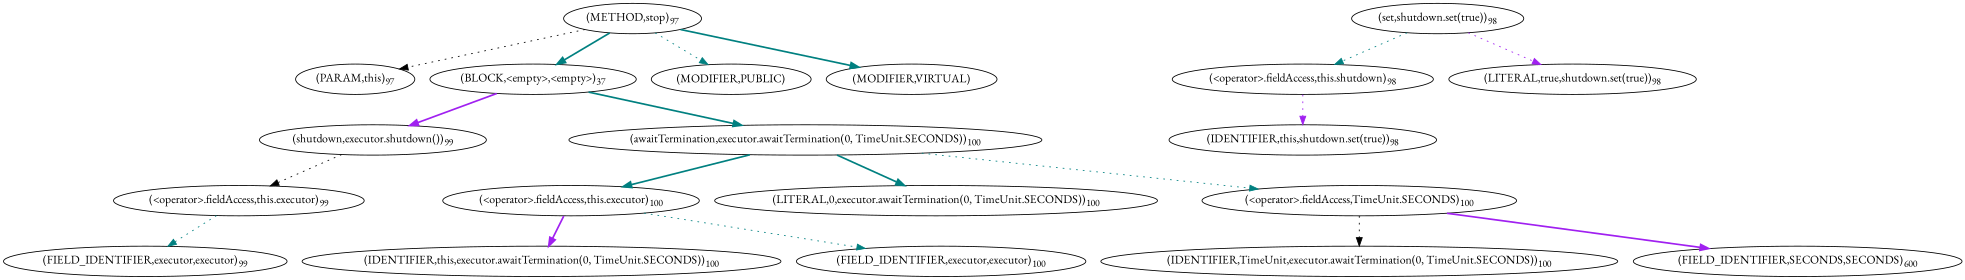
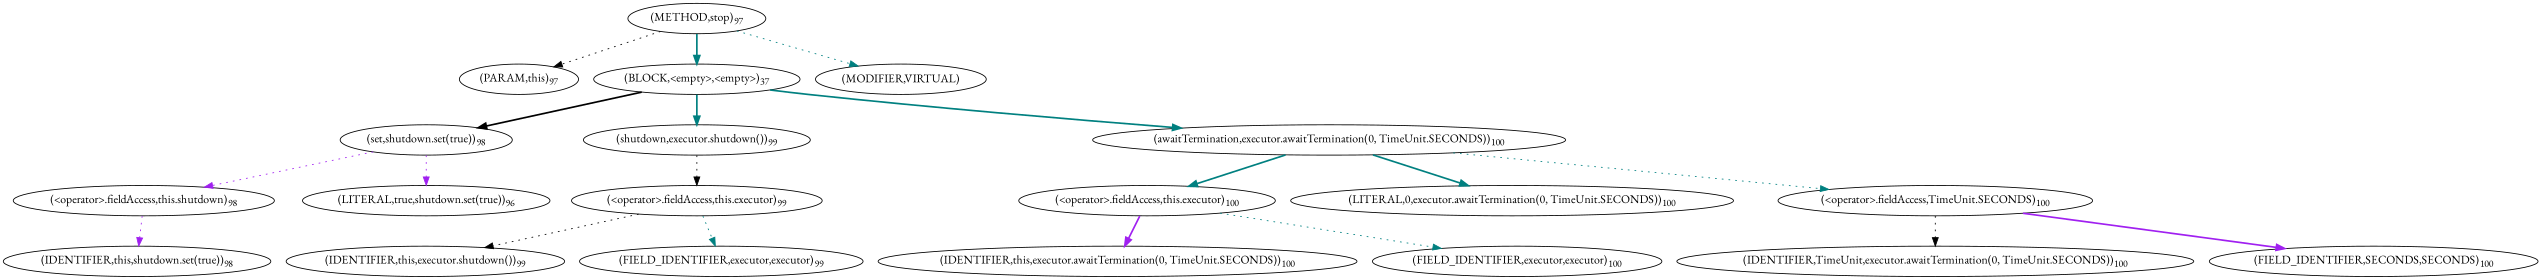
(1375, 47) -> (293, 169)
(766, 48) -> (793, 47)
(1656, 78) -> (510, 199)
(731, 79) -> none
(457, 108) -> (697, 105)
none -> (564, 109)
(1911, 260) -> (2487, 260)
none -> (425, 261)
